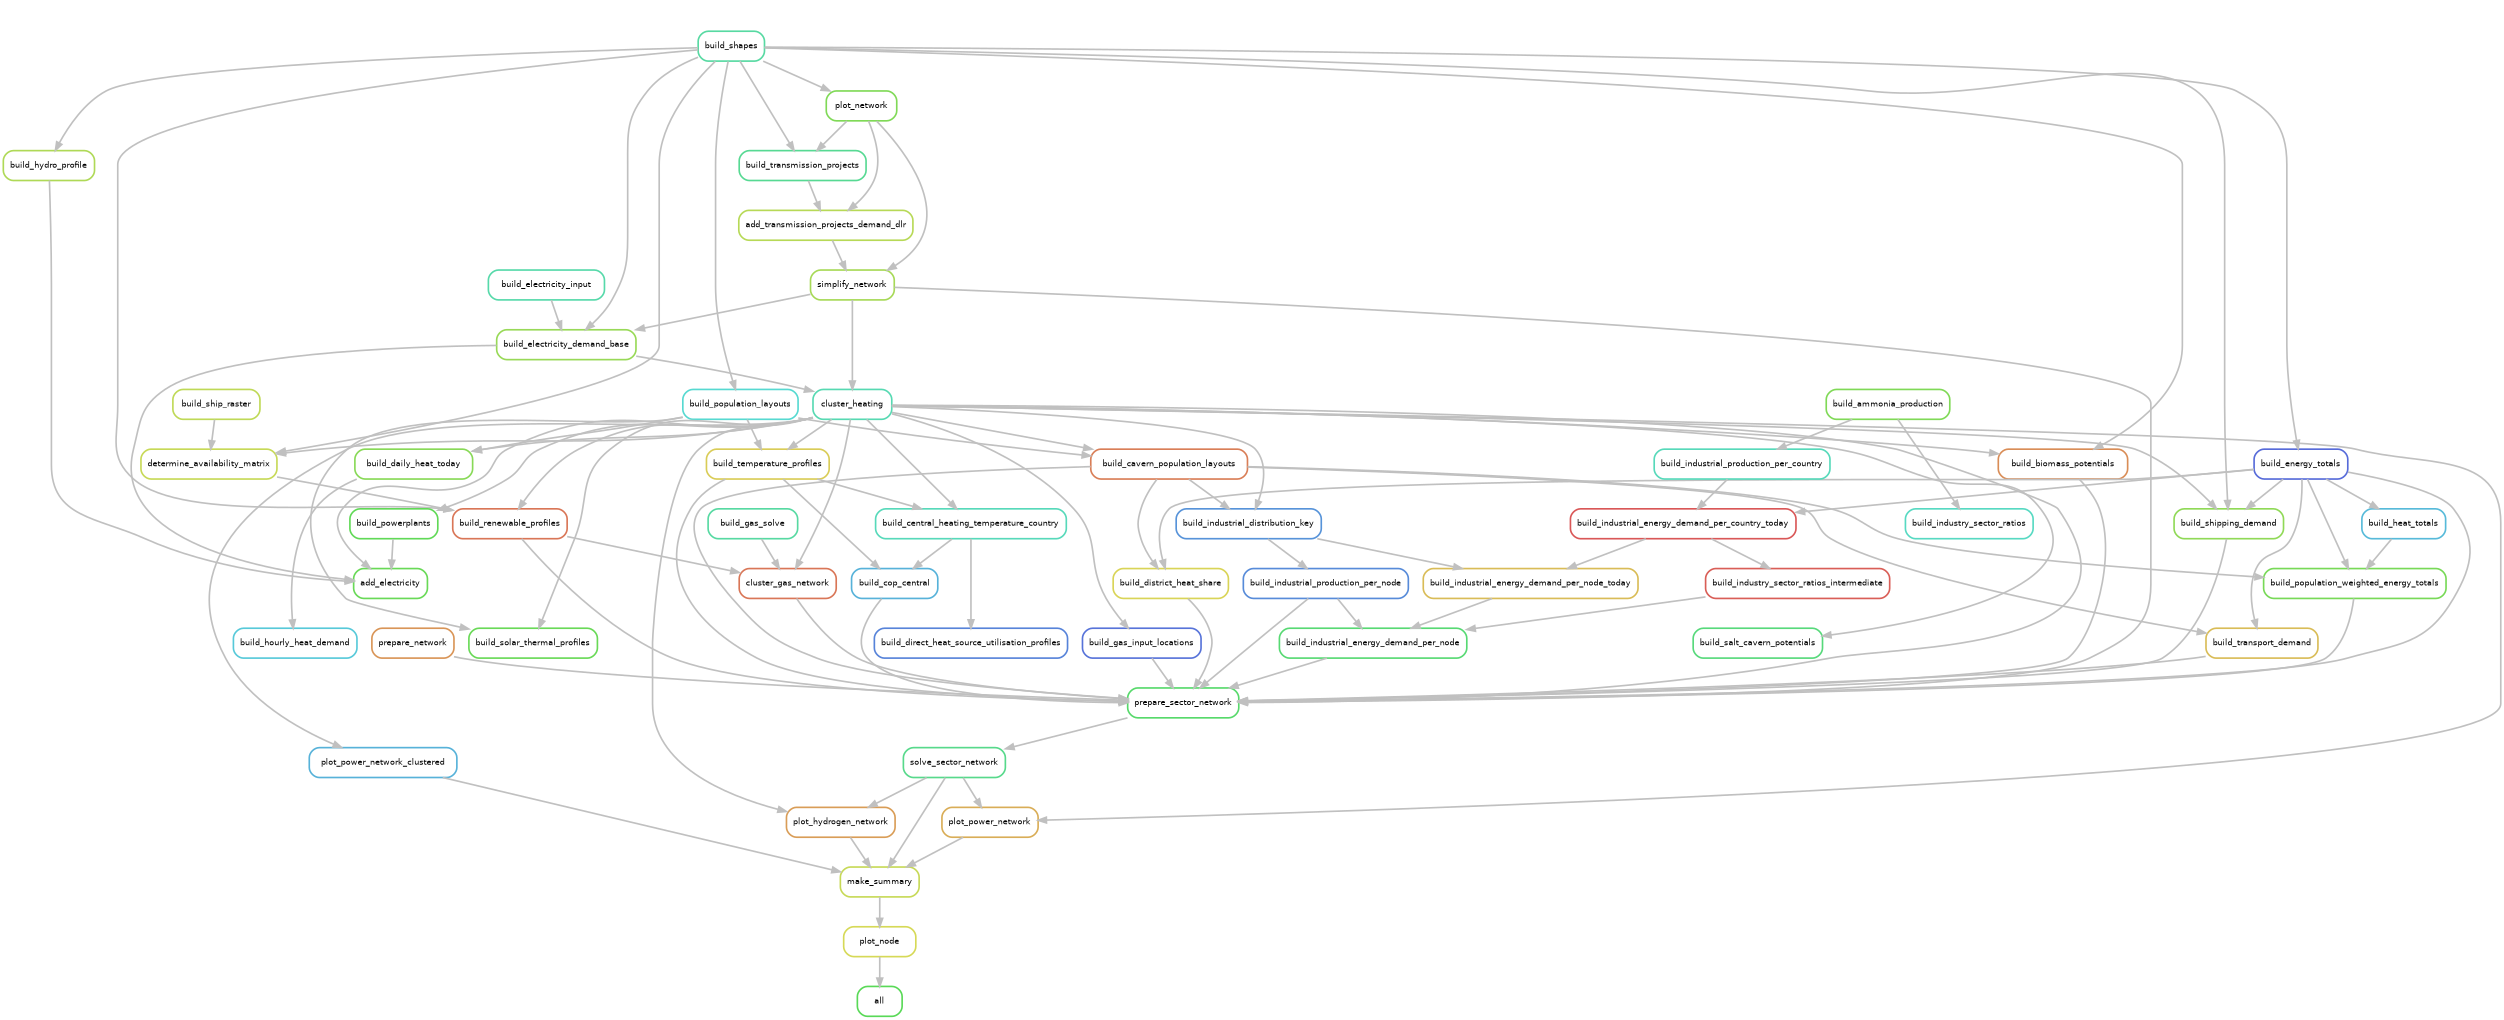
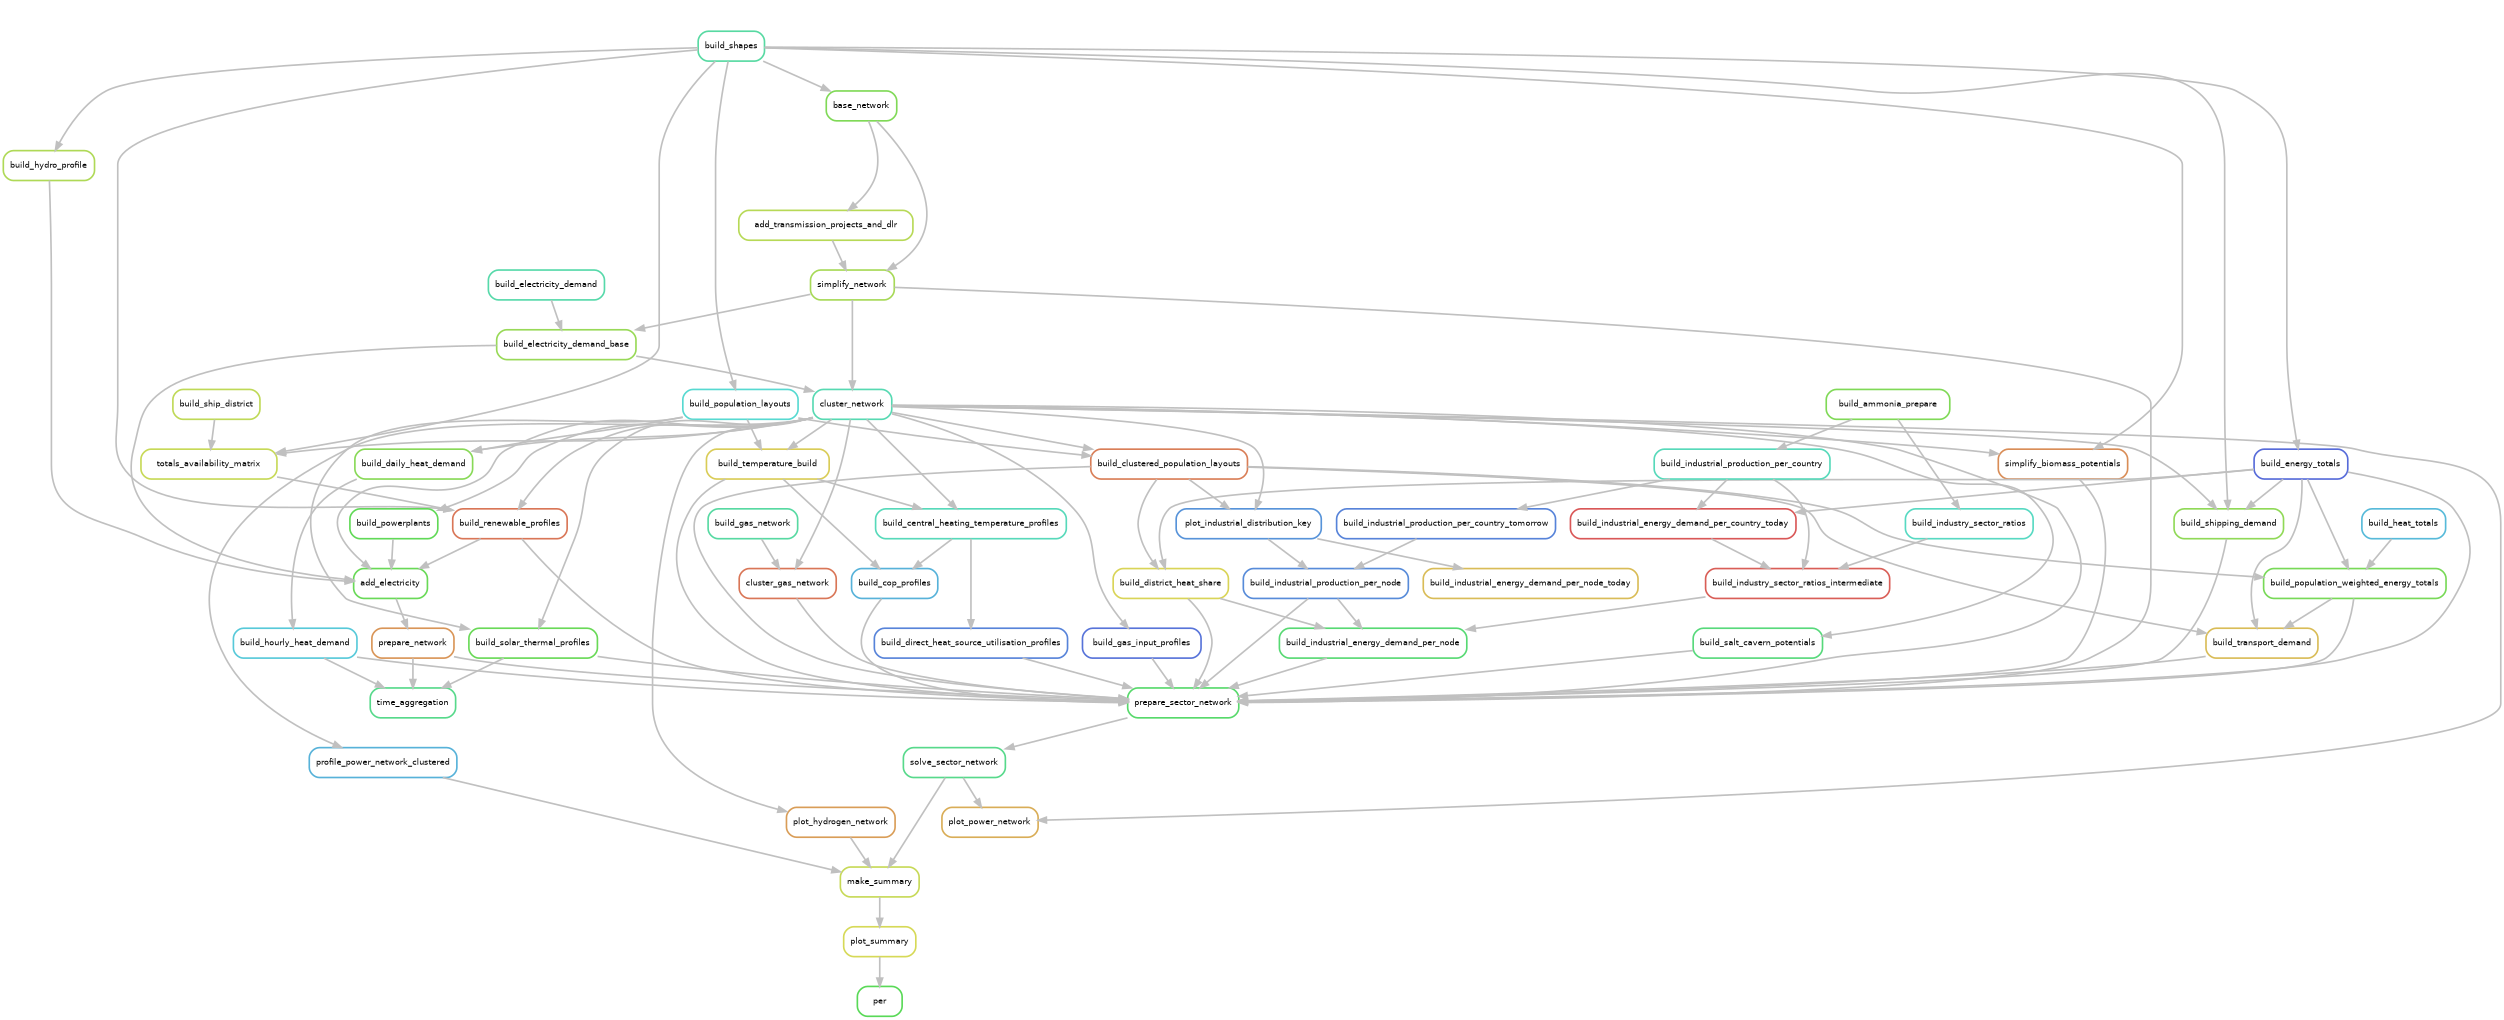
(862, 106) -> (862, 106)
(803, 166) -> none
(628, 179) -> none
(826, 225) -> (826, 225)
(546, 285) -> (546, 285)
(216, 404) -> (216, 404)
(852, 404) -> (852, 404)
(1888, 404) -> (1888, 404)
(209, 464) -> (209, 464)
(414, 464) -> (414, 464)
(768, 464) -> (768, 464)
(1169, 464) -> (1169, 464)
(2063, 464) -> (2063, 464)
(2349, 492) -> none
none -> (1807, 518)
(753, 524) -> (753, 524)
(971, 524) -> (971, 524)
(1249, 524) -> (1249, 524)
none -> (1446, 524)
(1611, 552) -> none
none -> (1888, 552)
(649, 554) -> (454, 552)
(895, 583) -> (895, 583)
none -> (400, 608)
none -> (2312, 611)
(1456, 612) -> (1268, 612)
(1142, 643) -> (1142, 643)
none -> (1073, 672)
none -> (1470, 673)
none -> (858, 683)
none -> (737, 690)
none -> (413, 703)
(383, 763) -> (383, 763)
(901, 791) -> none
(939, 850) -> none
(880, 942) -> (880, 942)
(880, 1001) -> (880, 1001)
